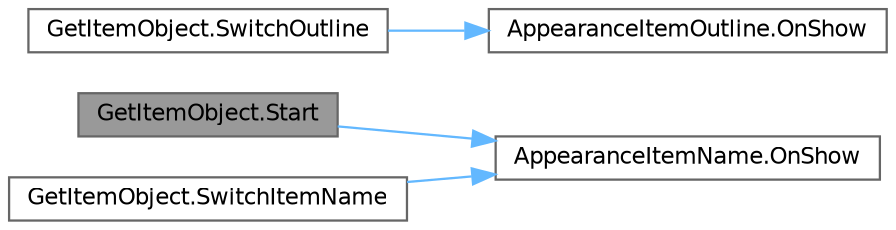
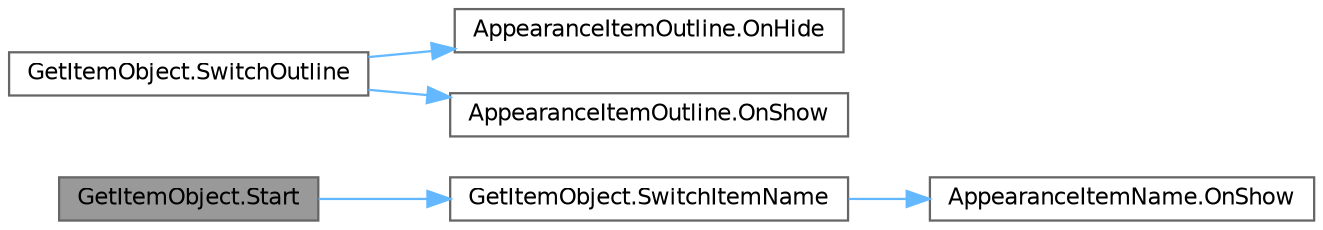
none -> (649, 31)
(405, 133) -> (373, 199)
